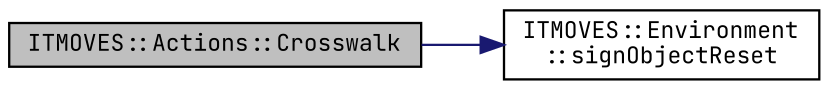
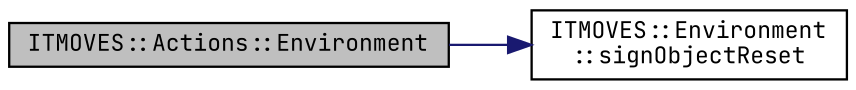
(215, 45) -> (229, 45)
